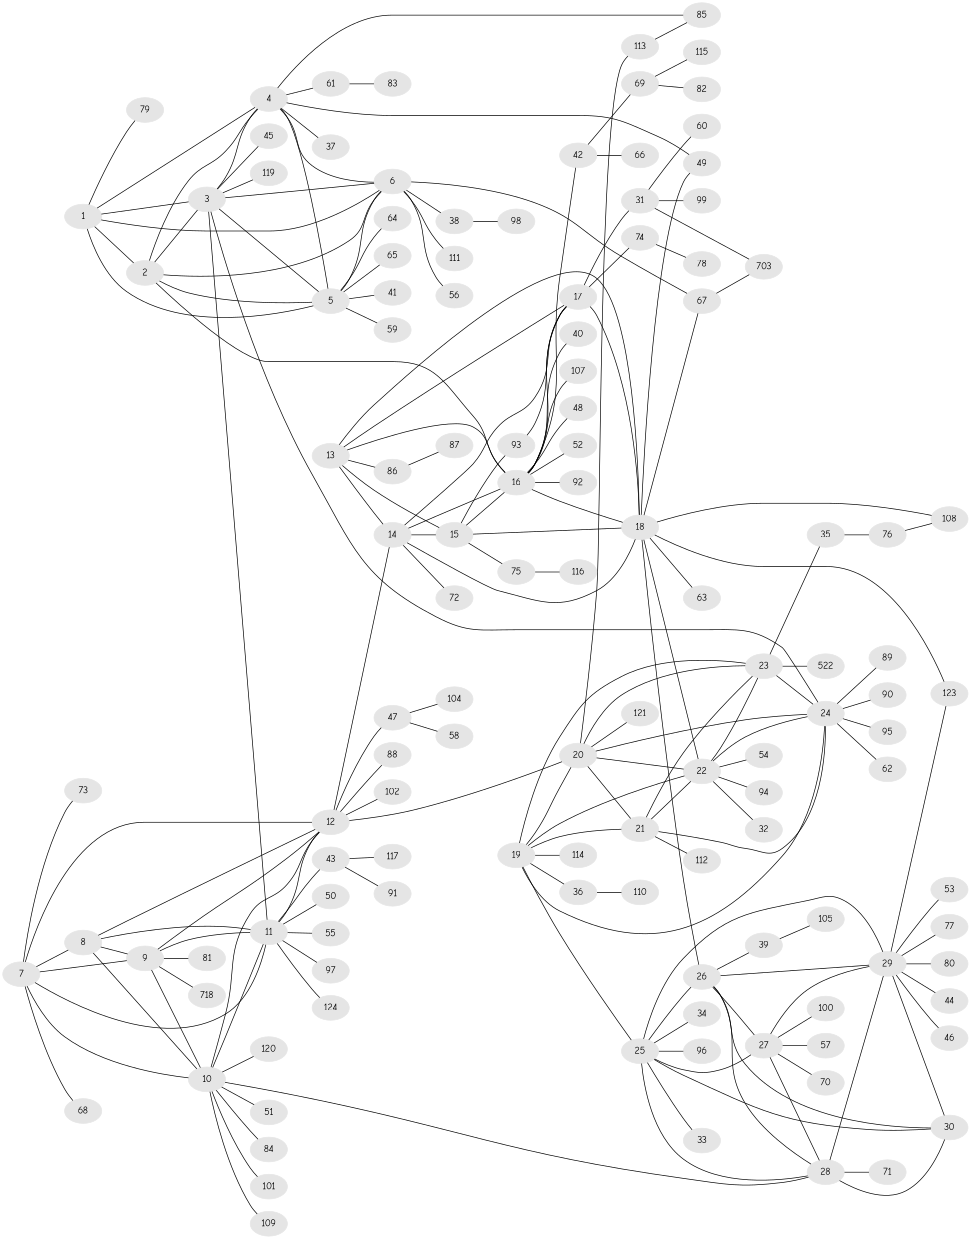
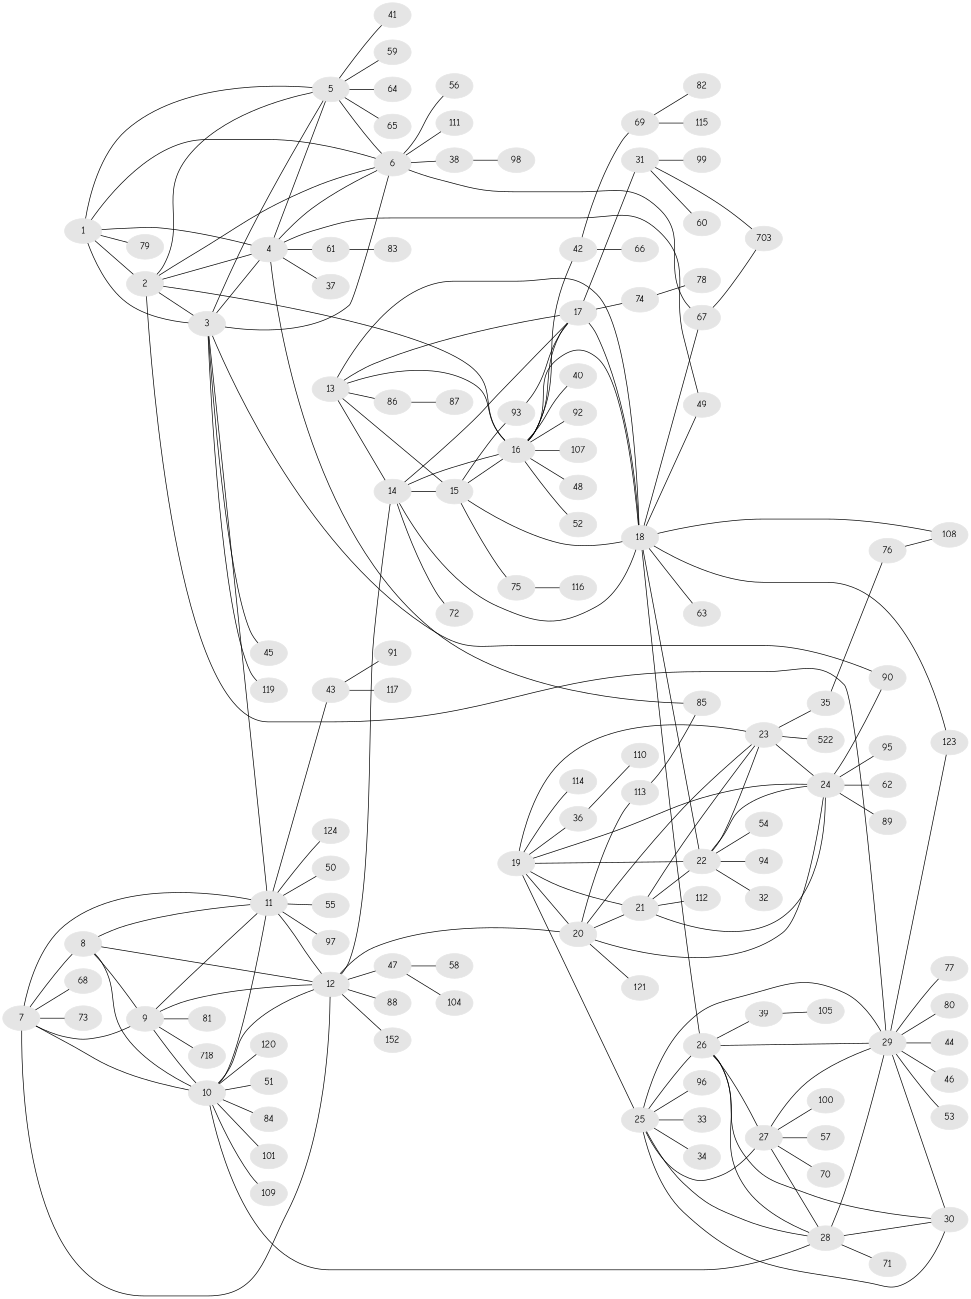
(411, 603) -> (466, 645)
none -> (504, 700)
(640, 763) -> none
(393, 792) -> (393, 1040)
